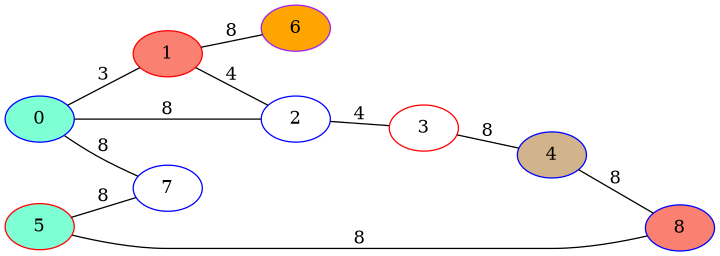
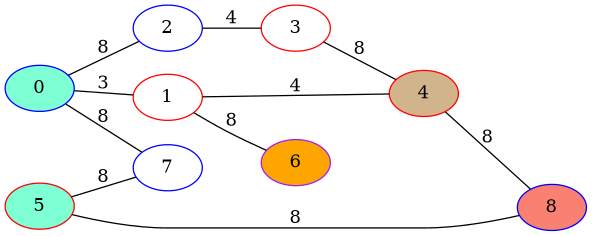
(168, 54) -> (168, 97)
(232, 86) -> (296, 95)
(552, 155) -> (424, 93)
